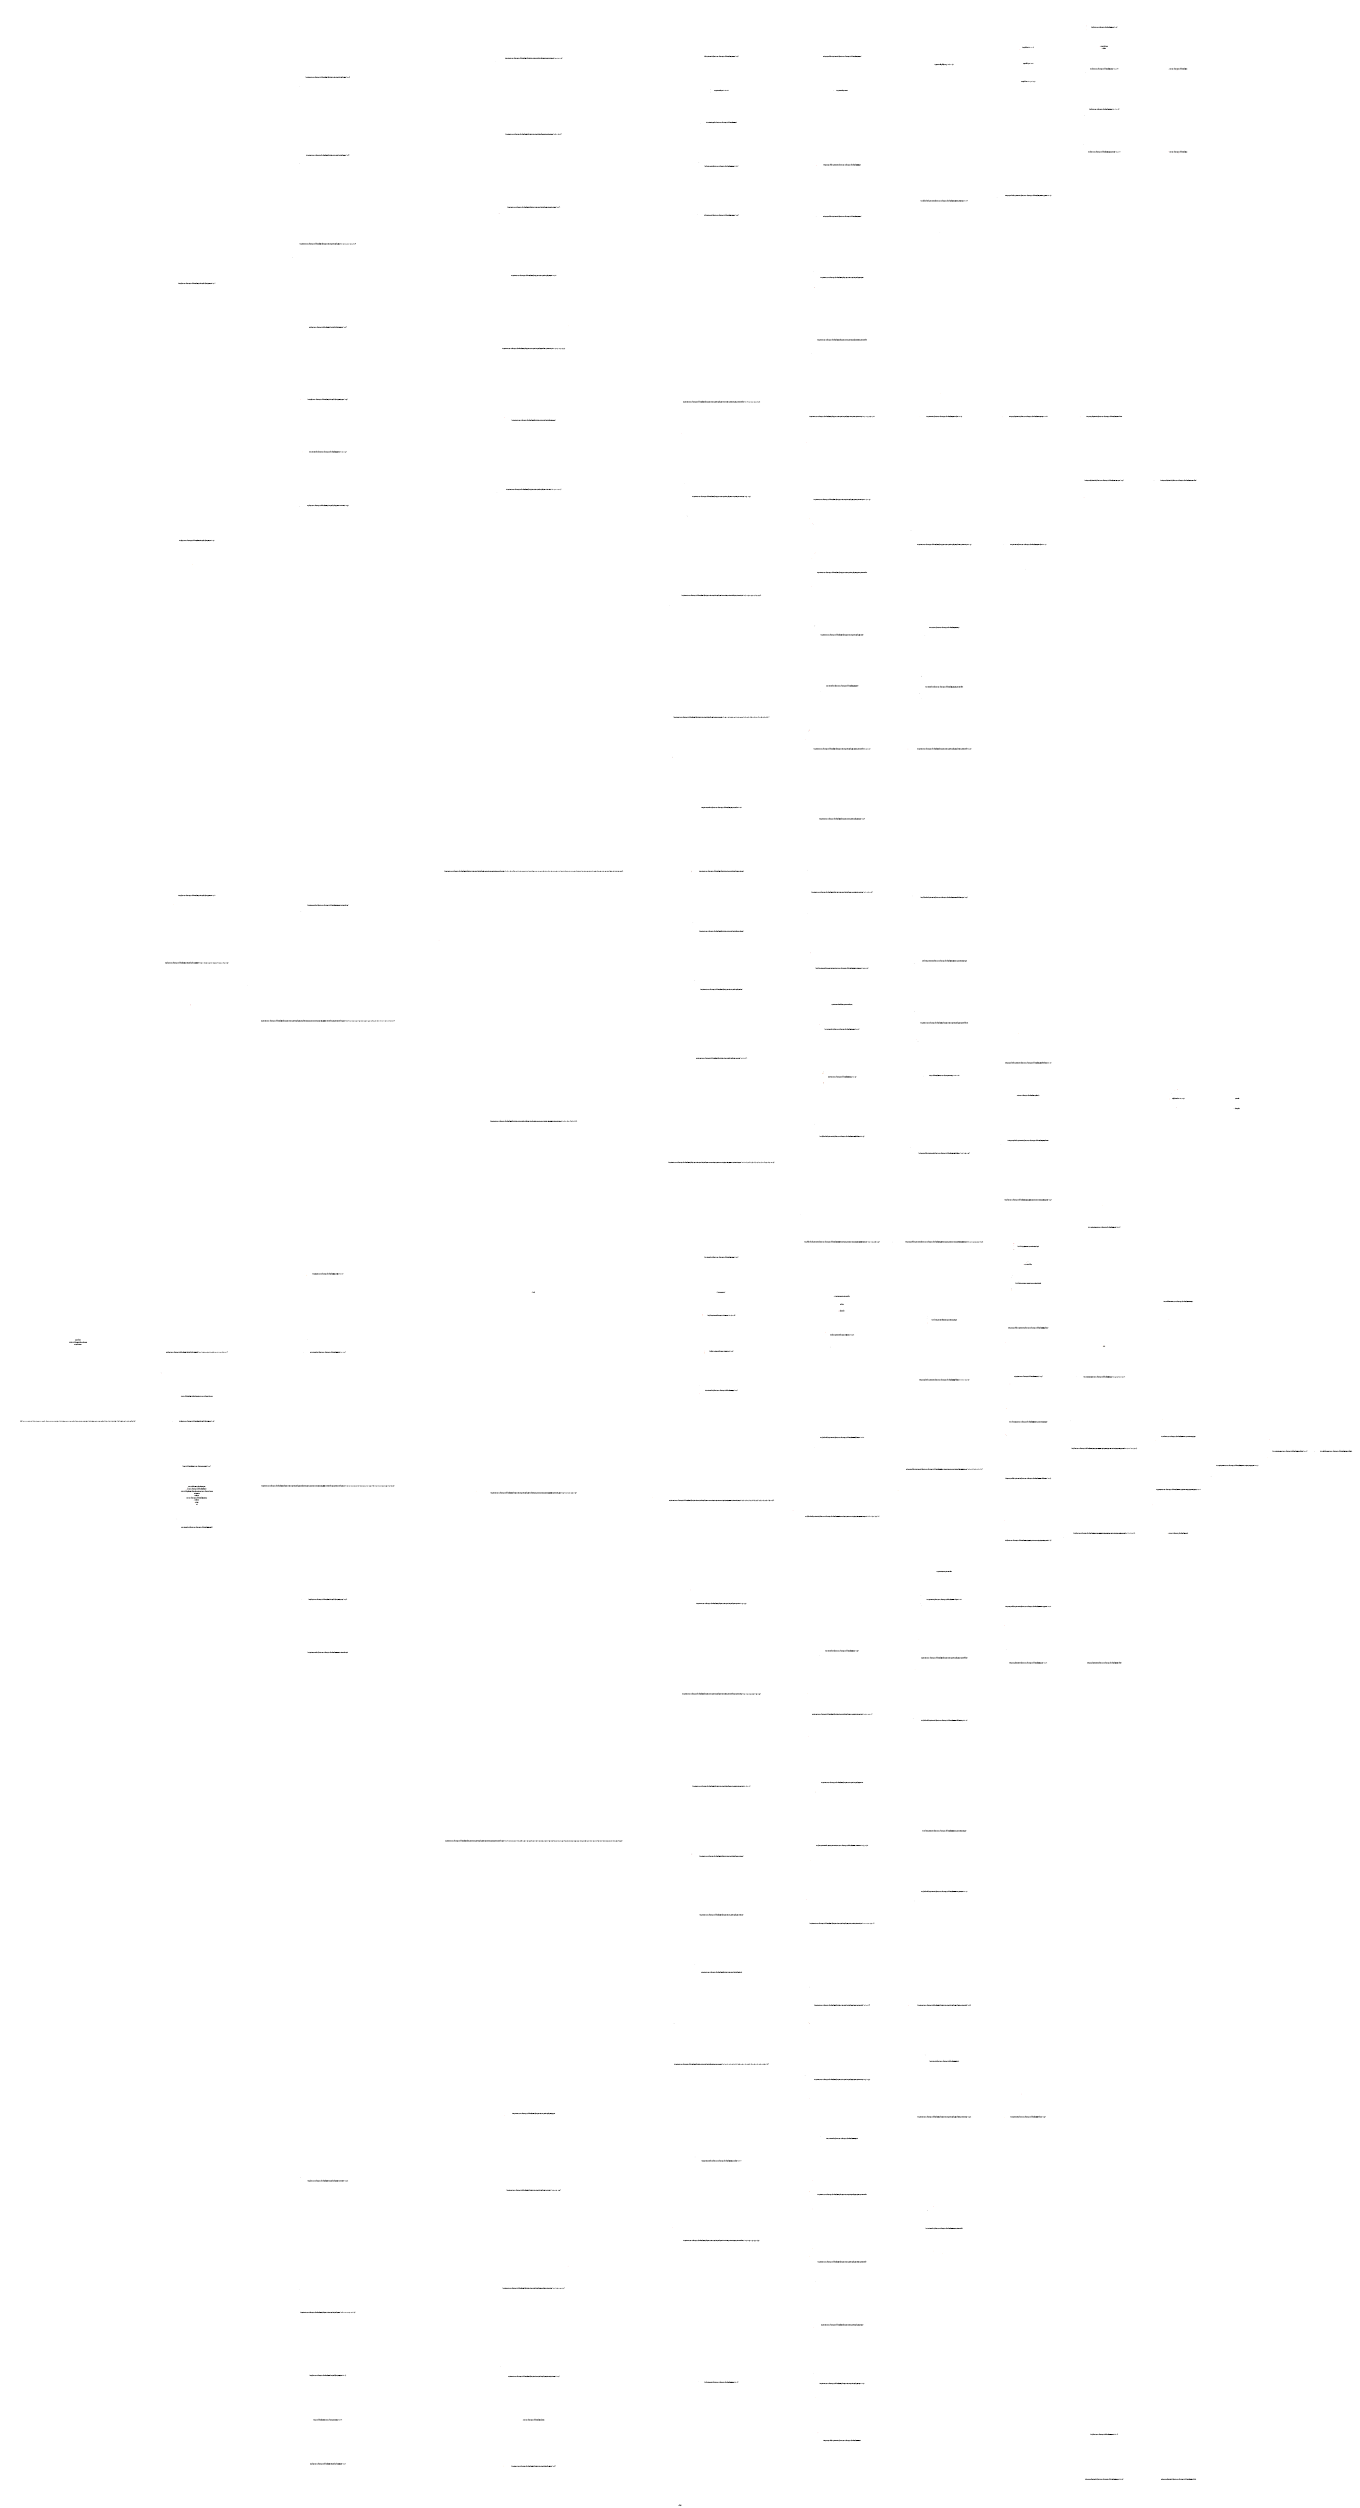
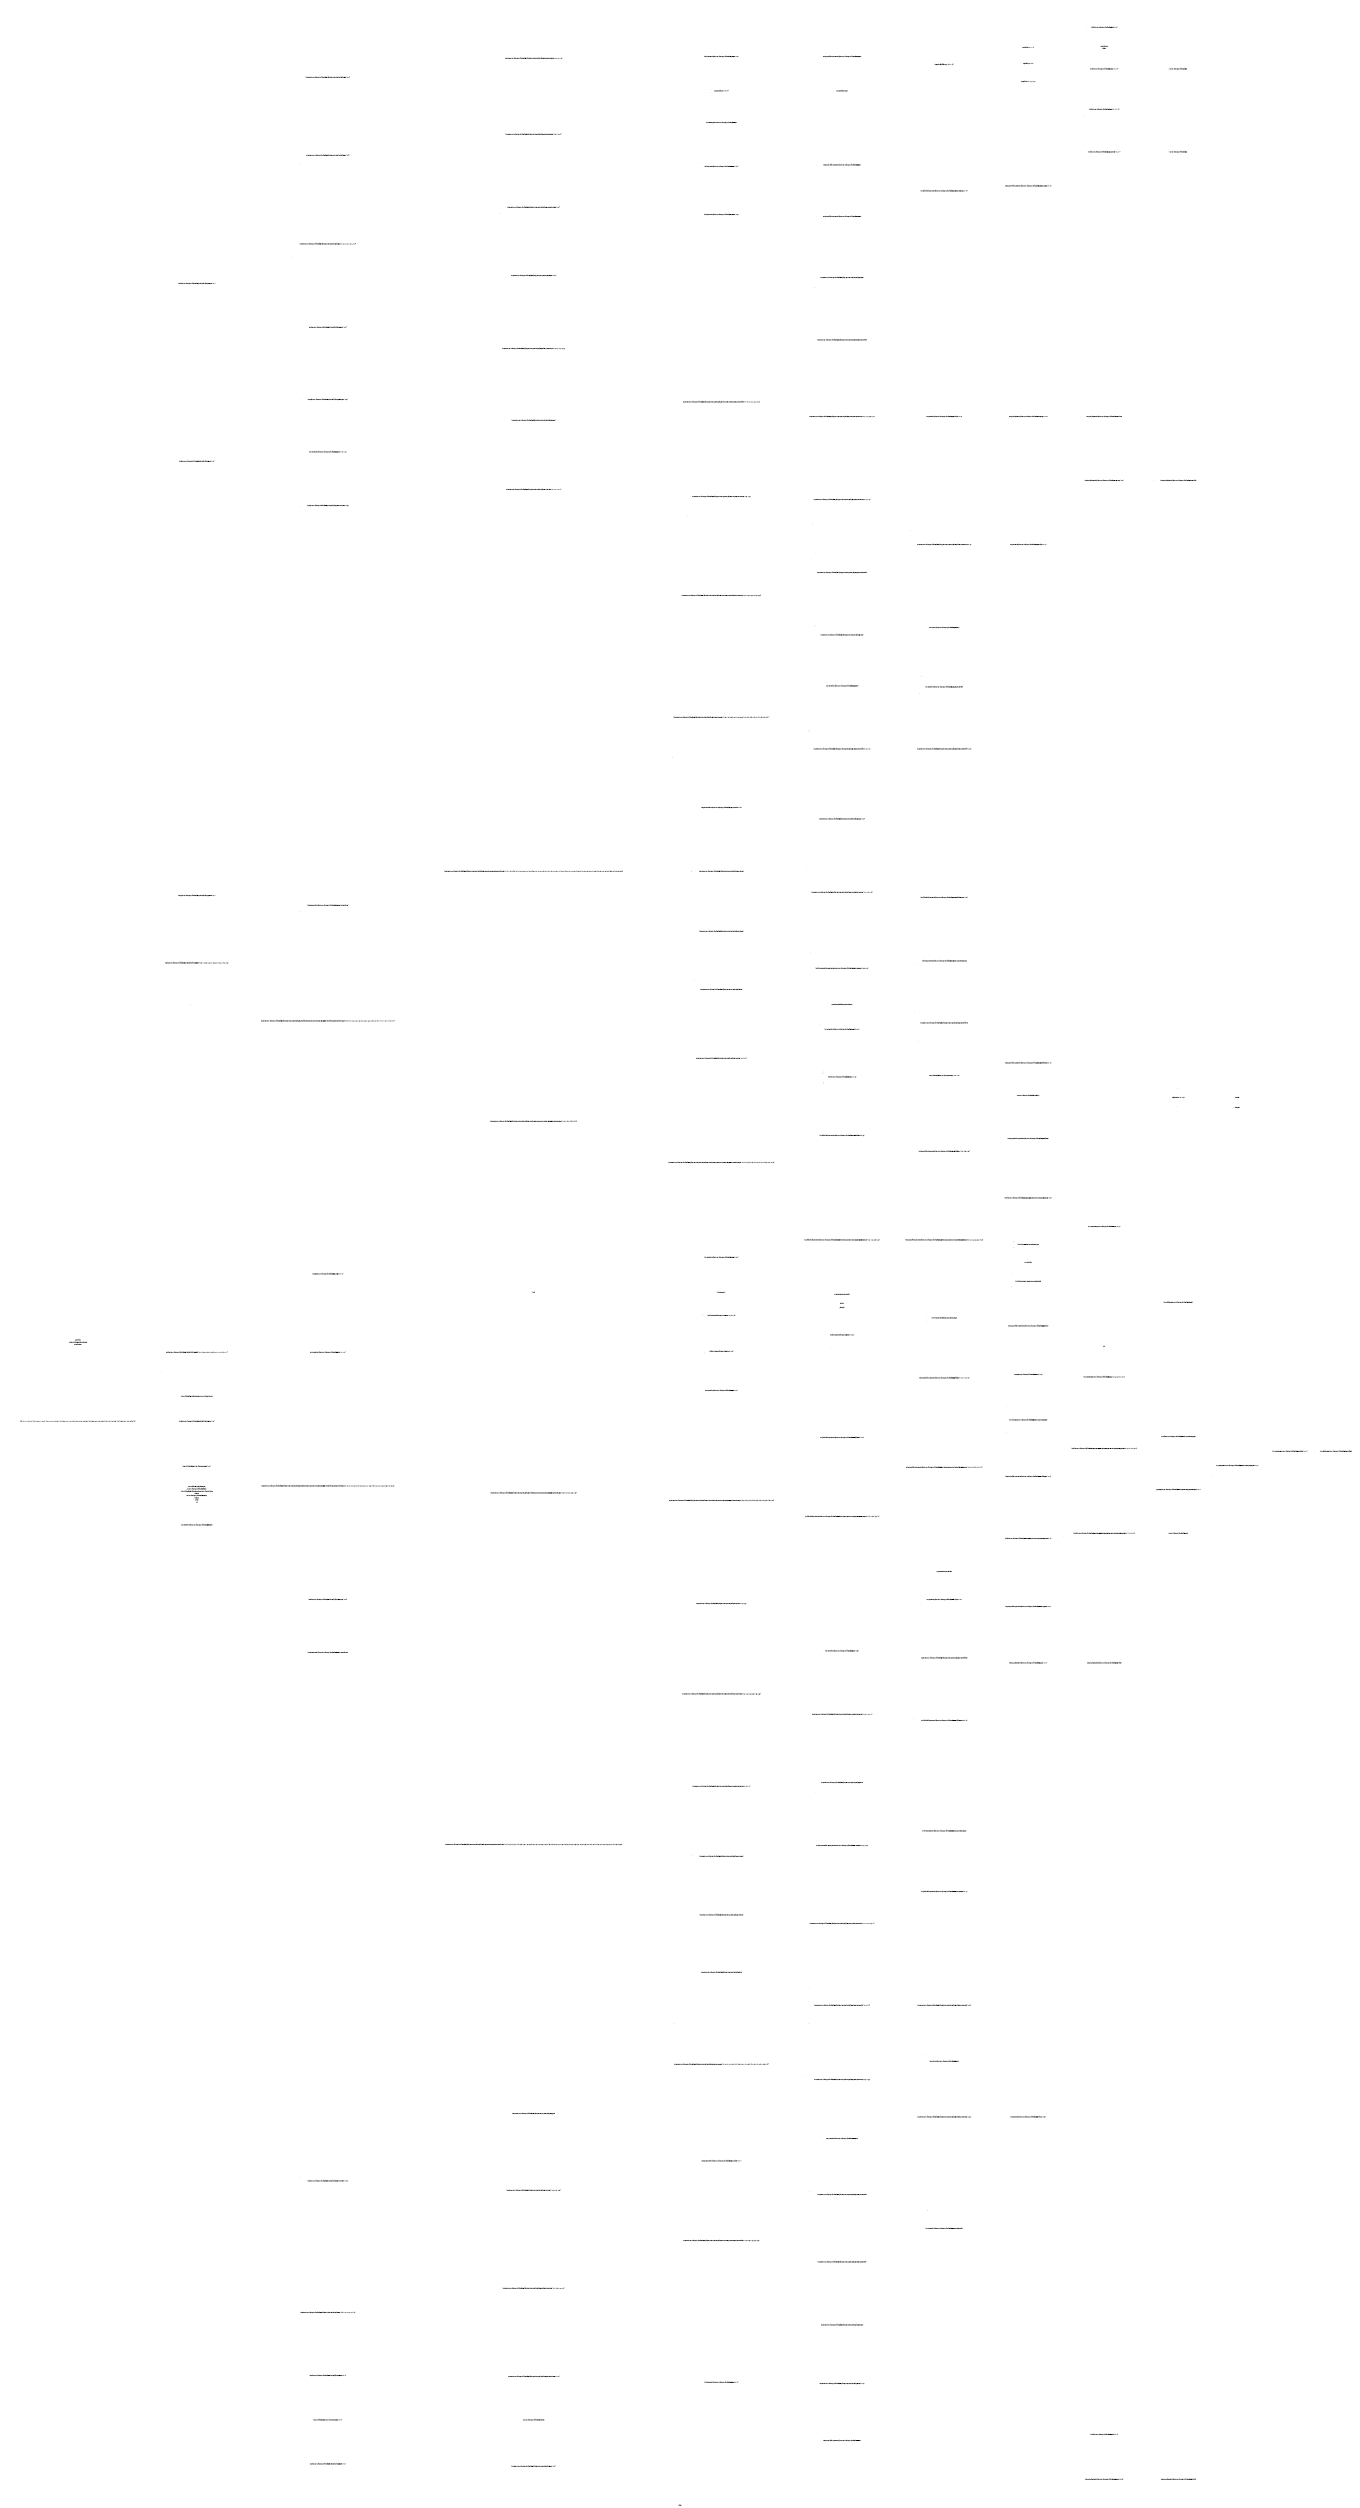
(197, 1494) -> none
